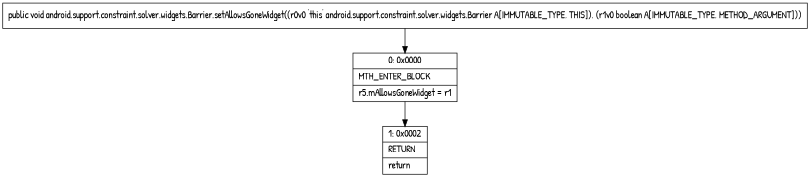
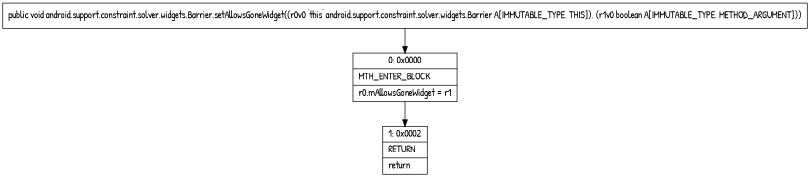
(405, 93) -> (405, 93)
